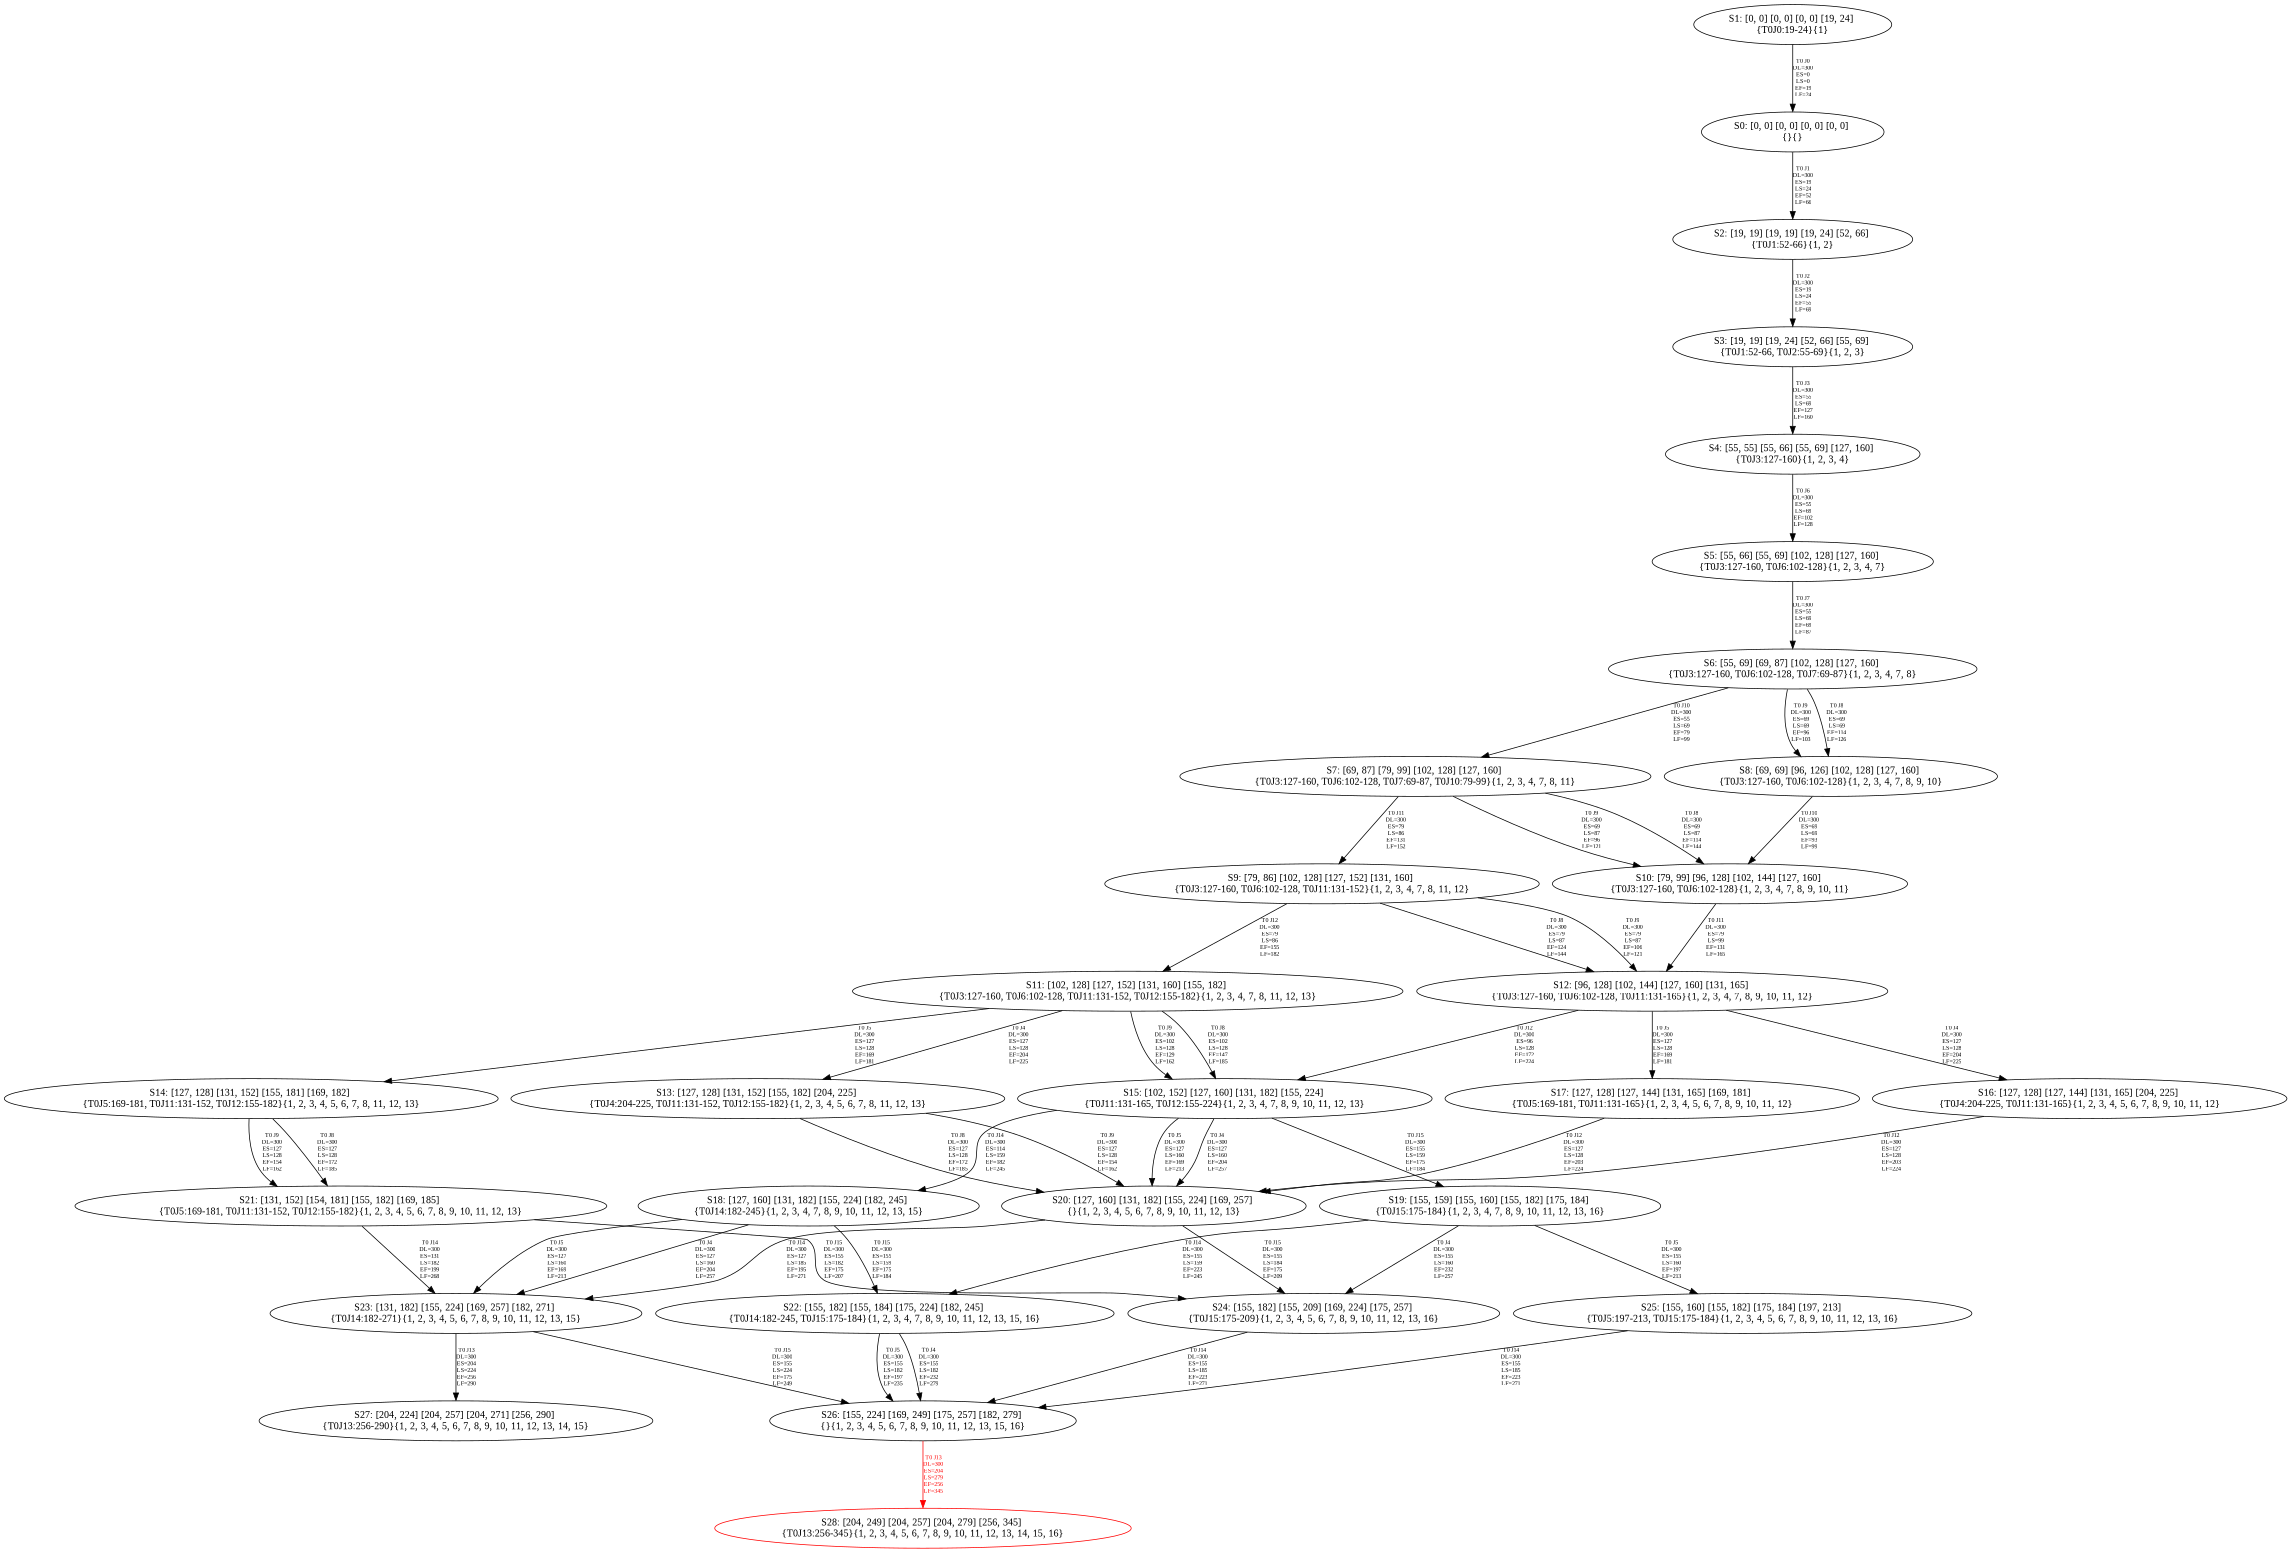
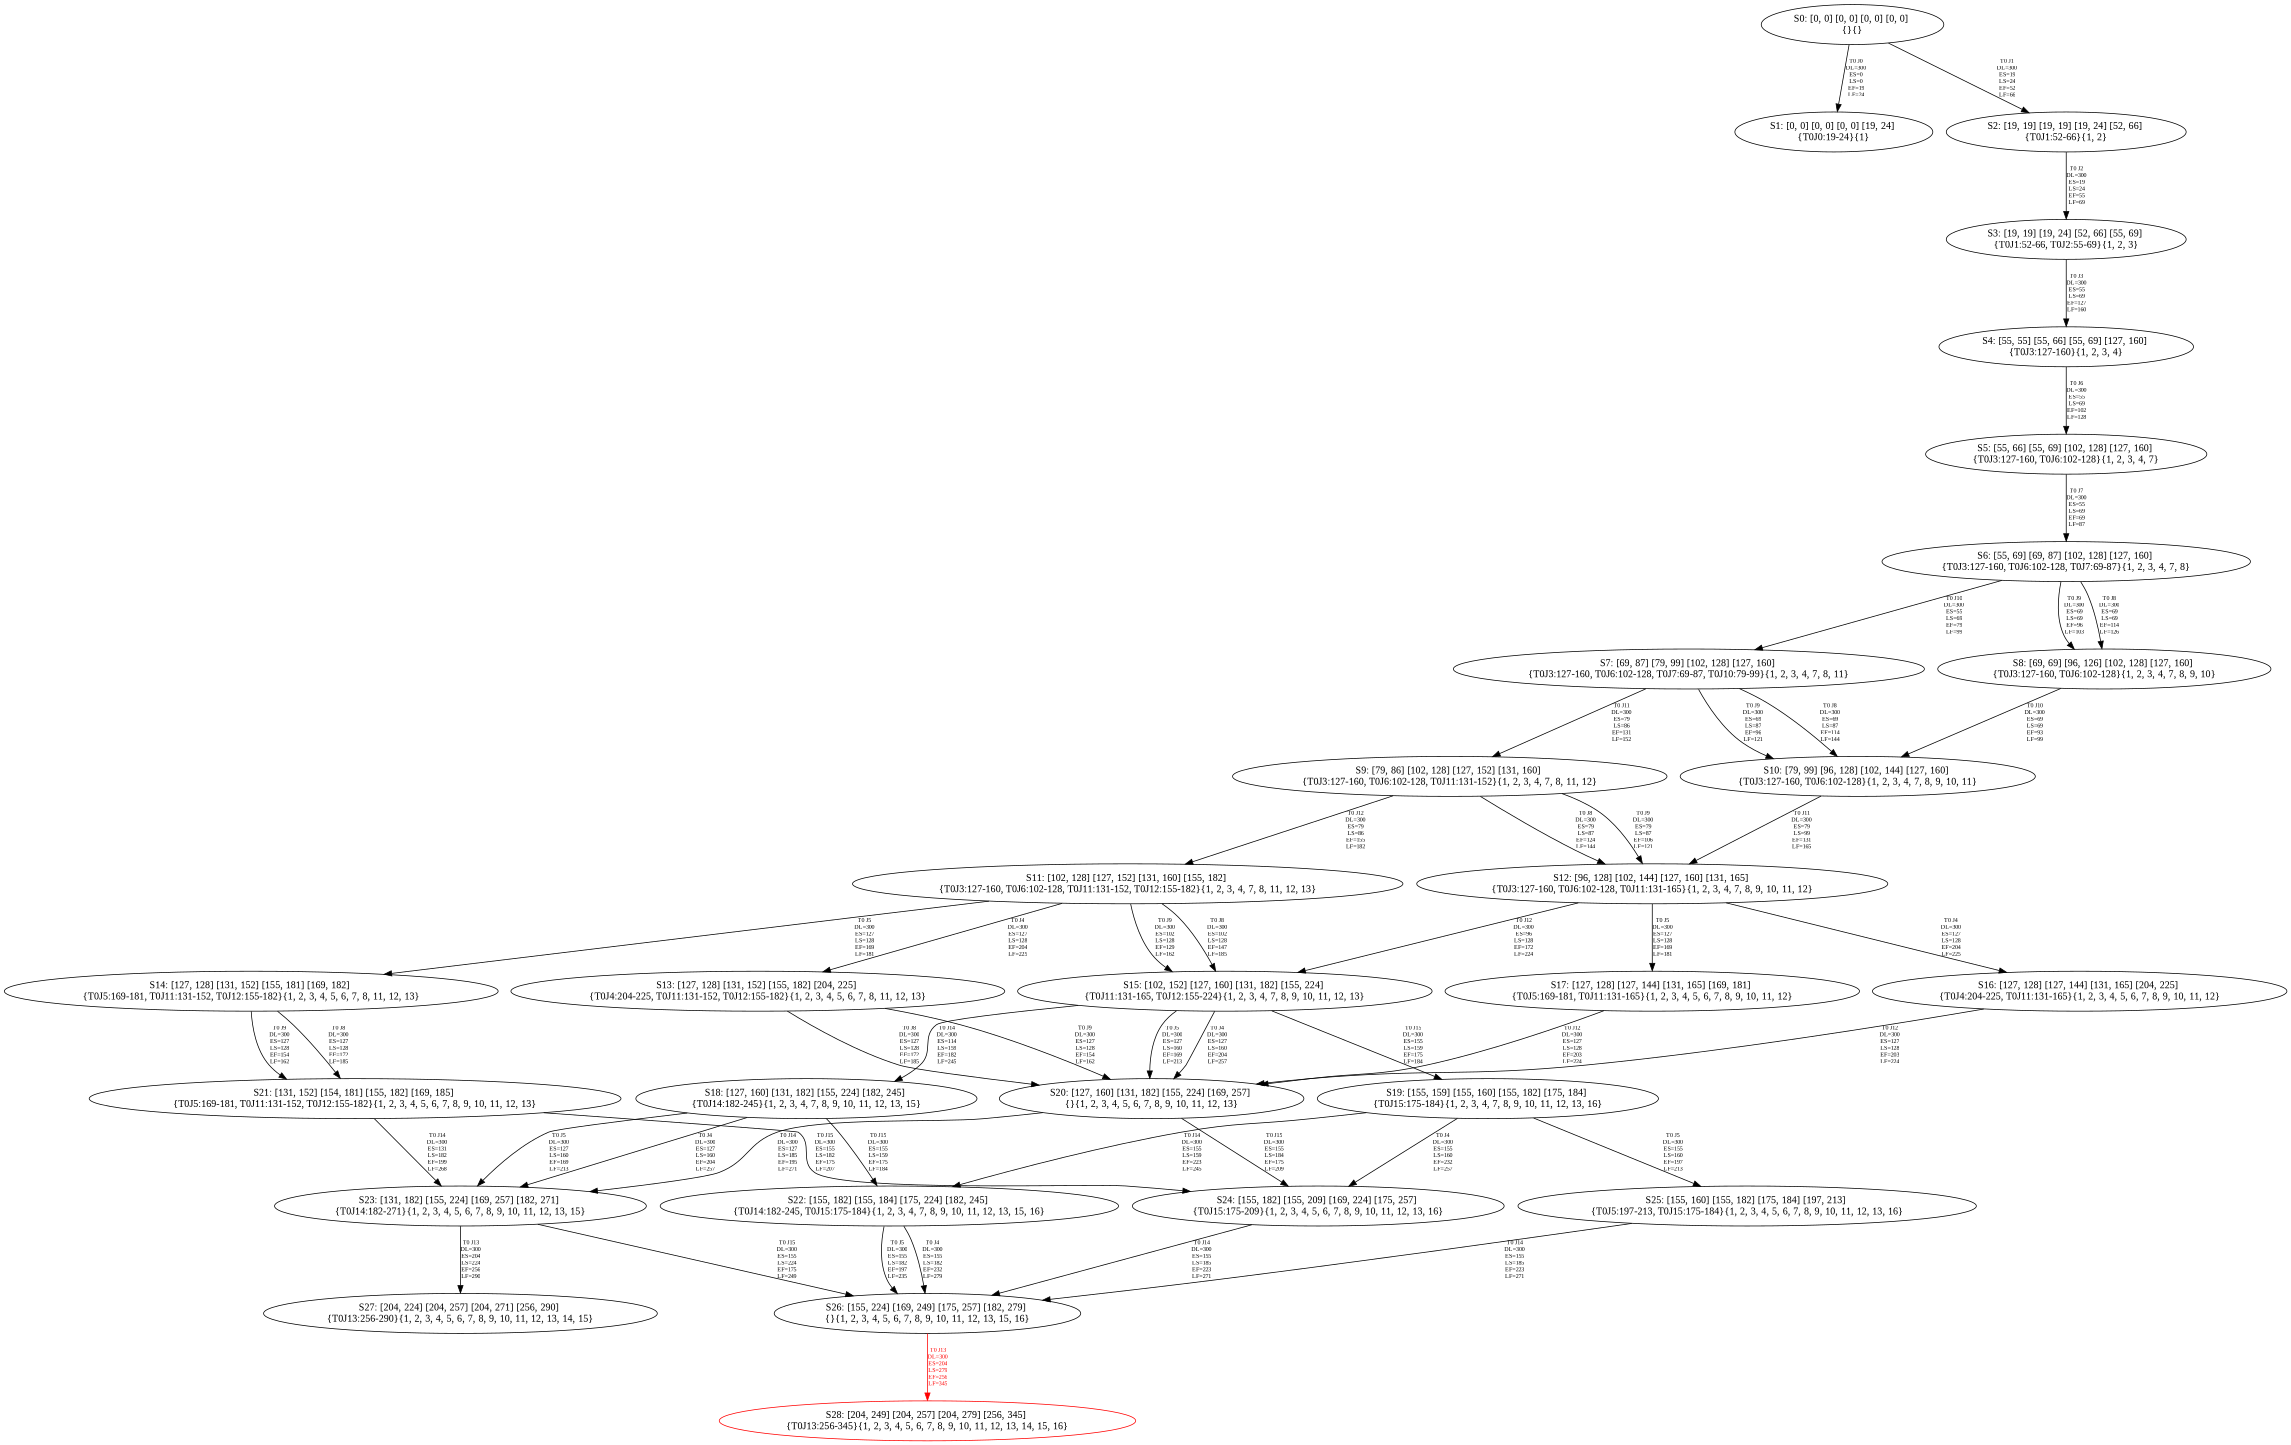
(1793, 74) -> (1844, 74)
